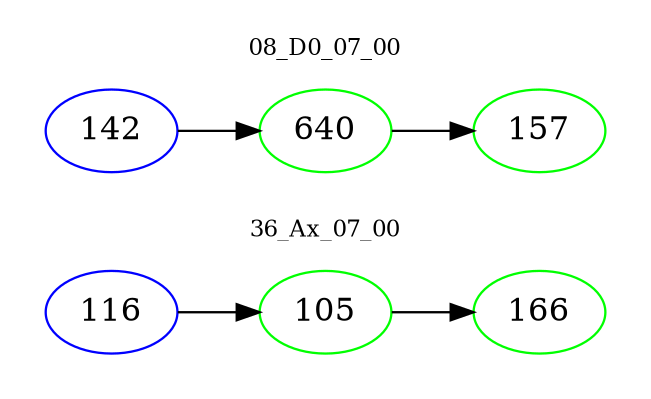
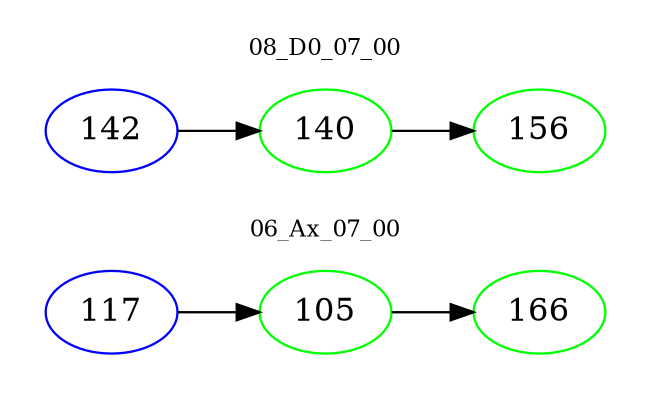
(326, 131) -> (326, 131)
(539, 131) -> (539, 131)
(326, 231) -> (326, 231)
(112, 312) -> (112, 312)
